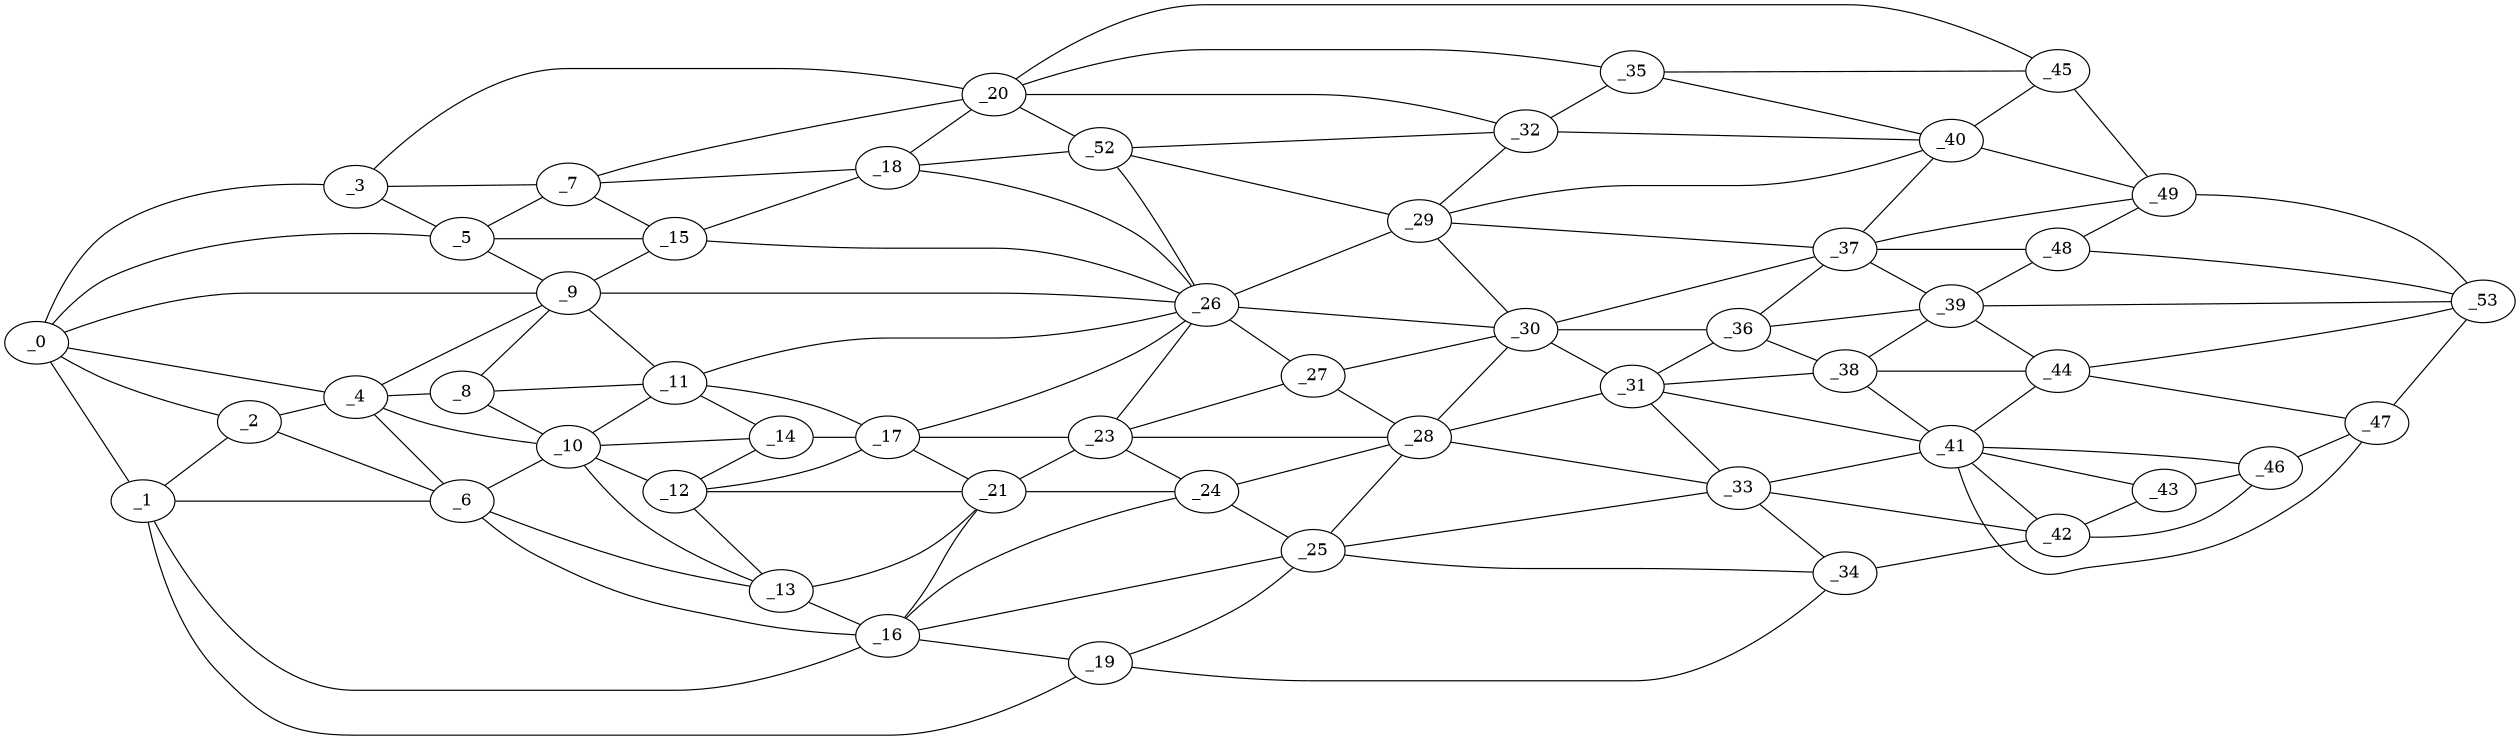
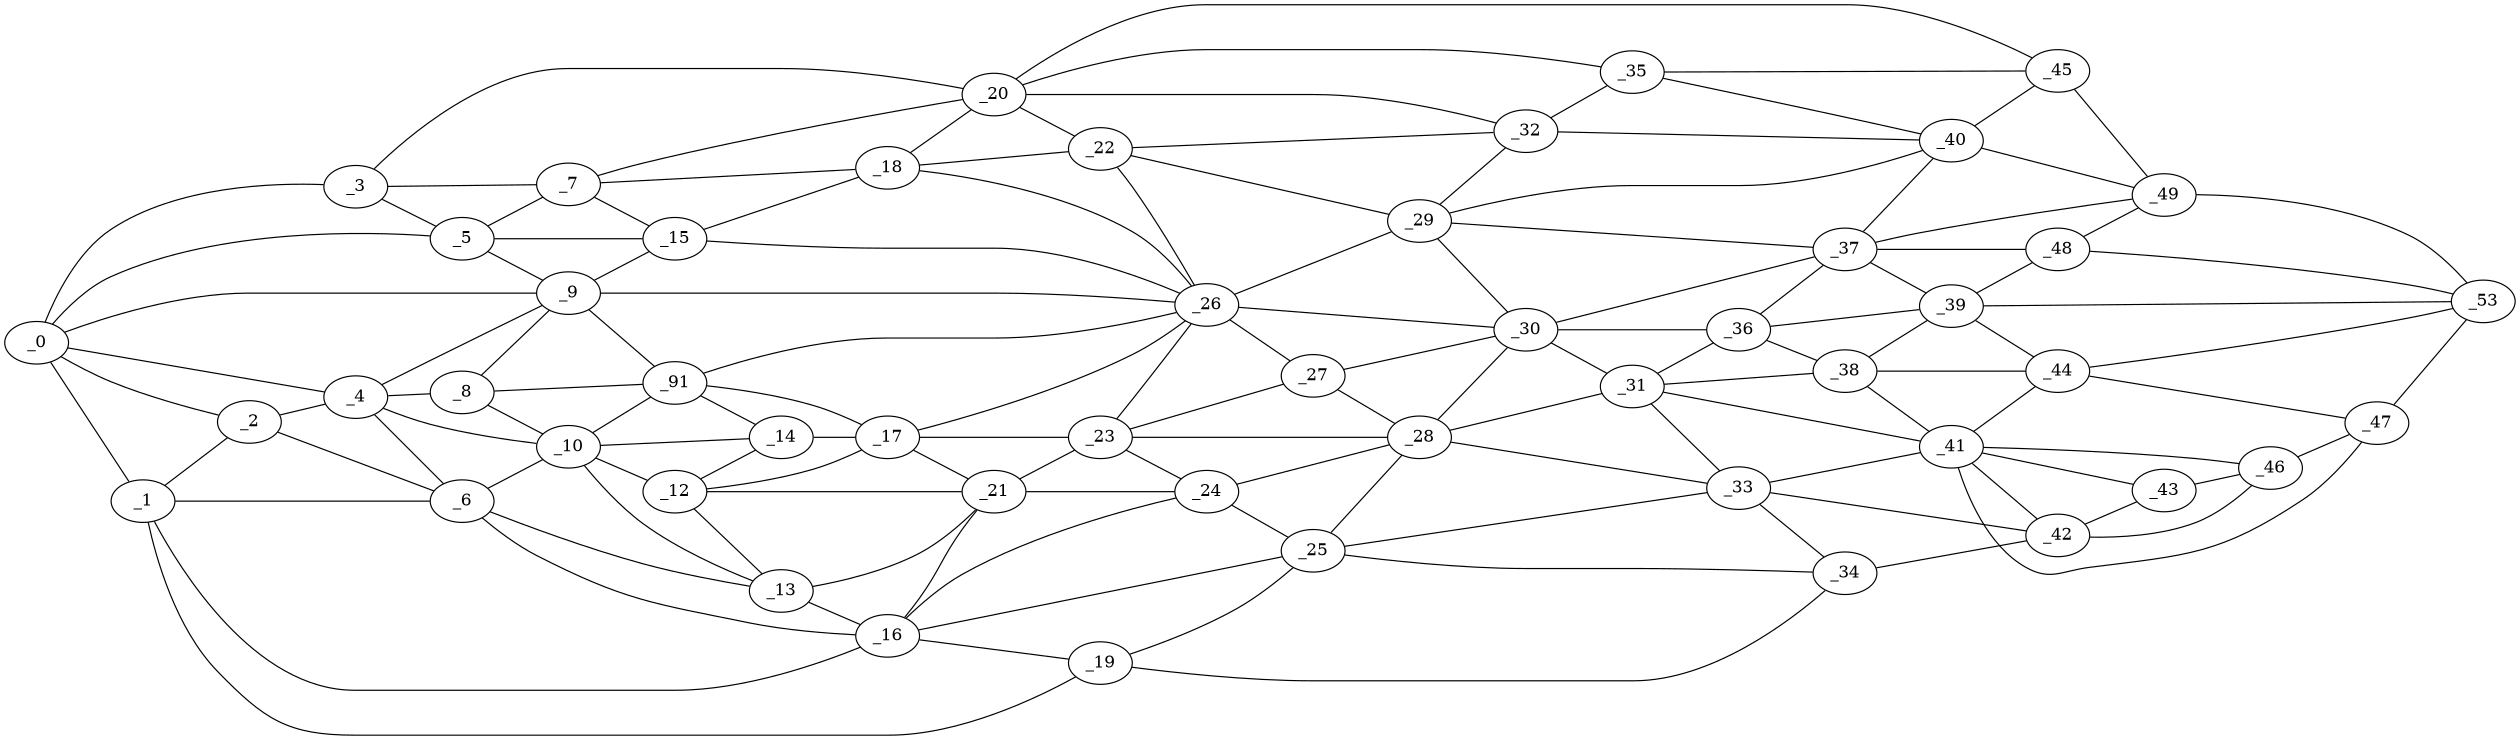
(1100, 149) -> (1100, 149)
(675, 383) -> (675, 383)
